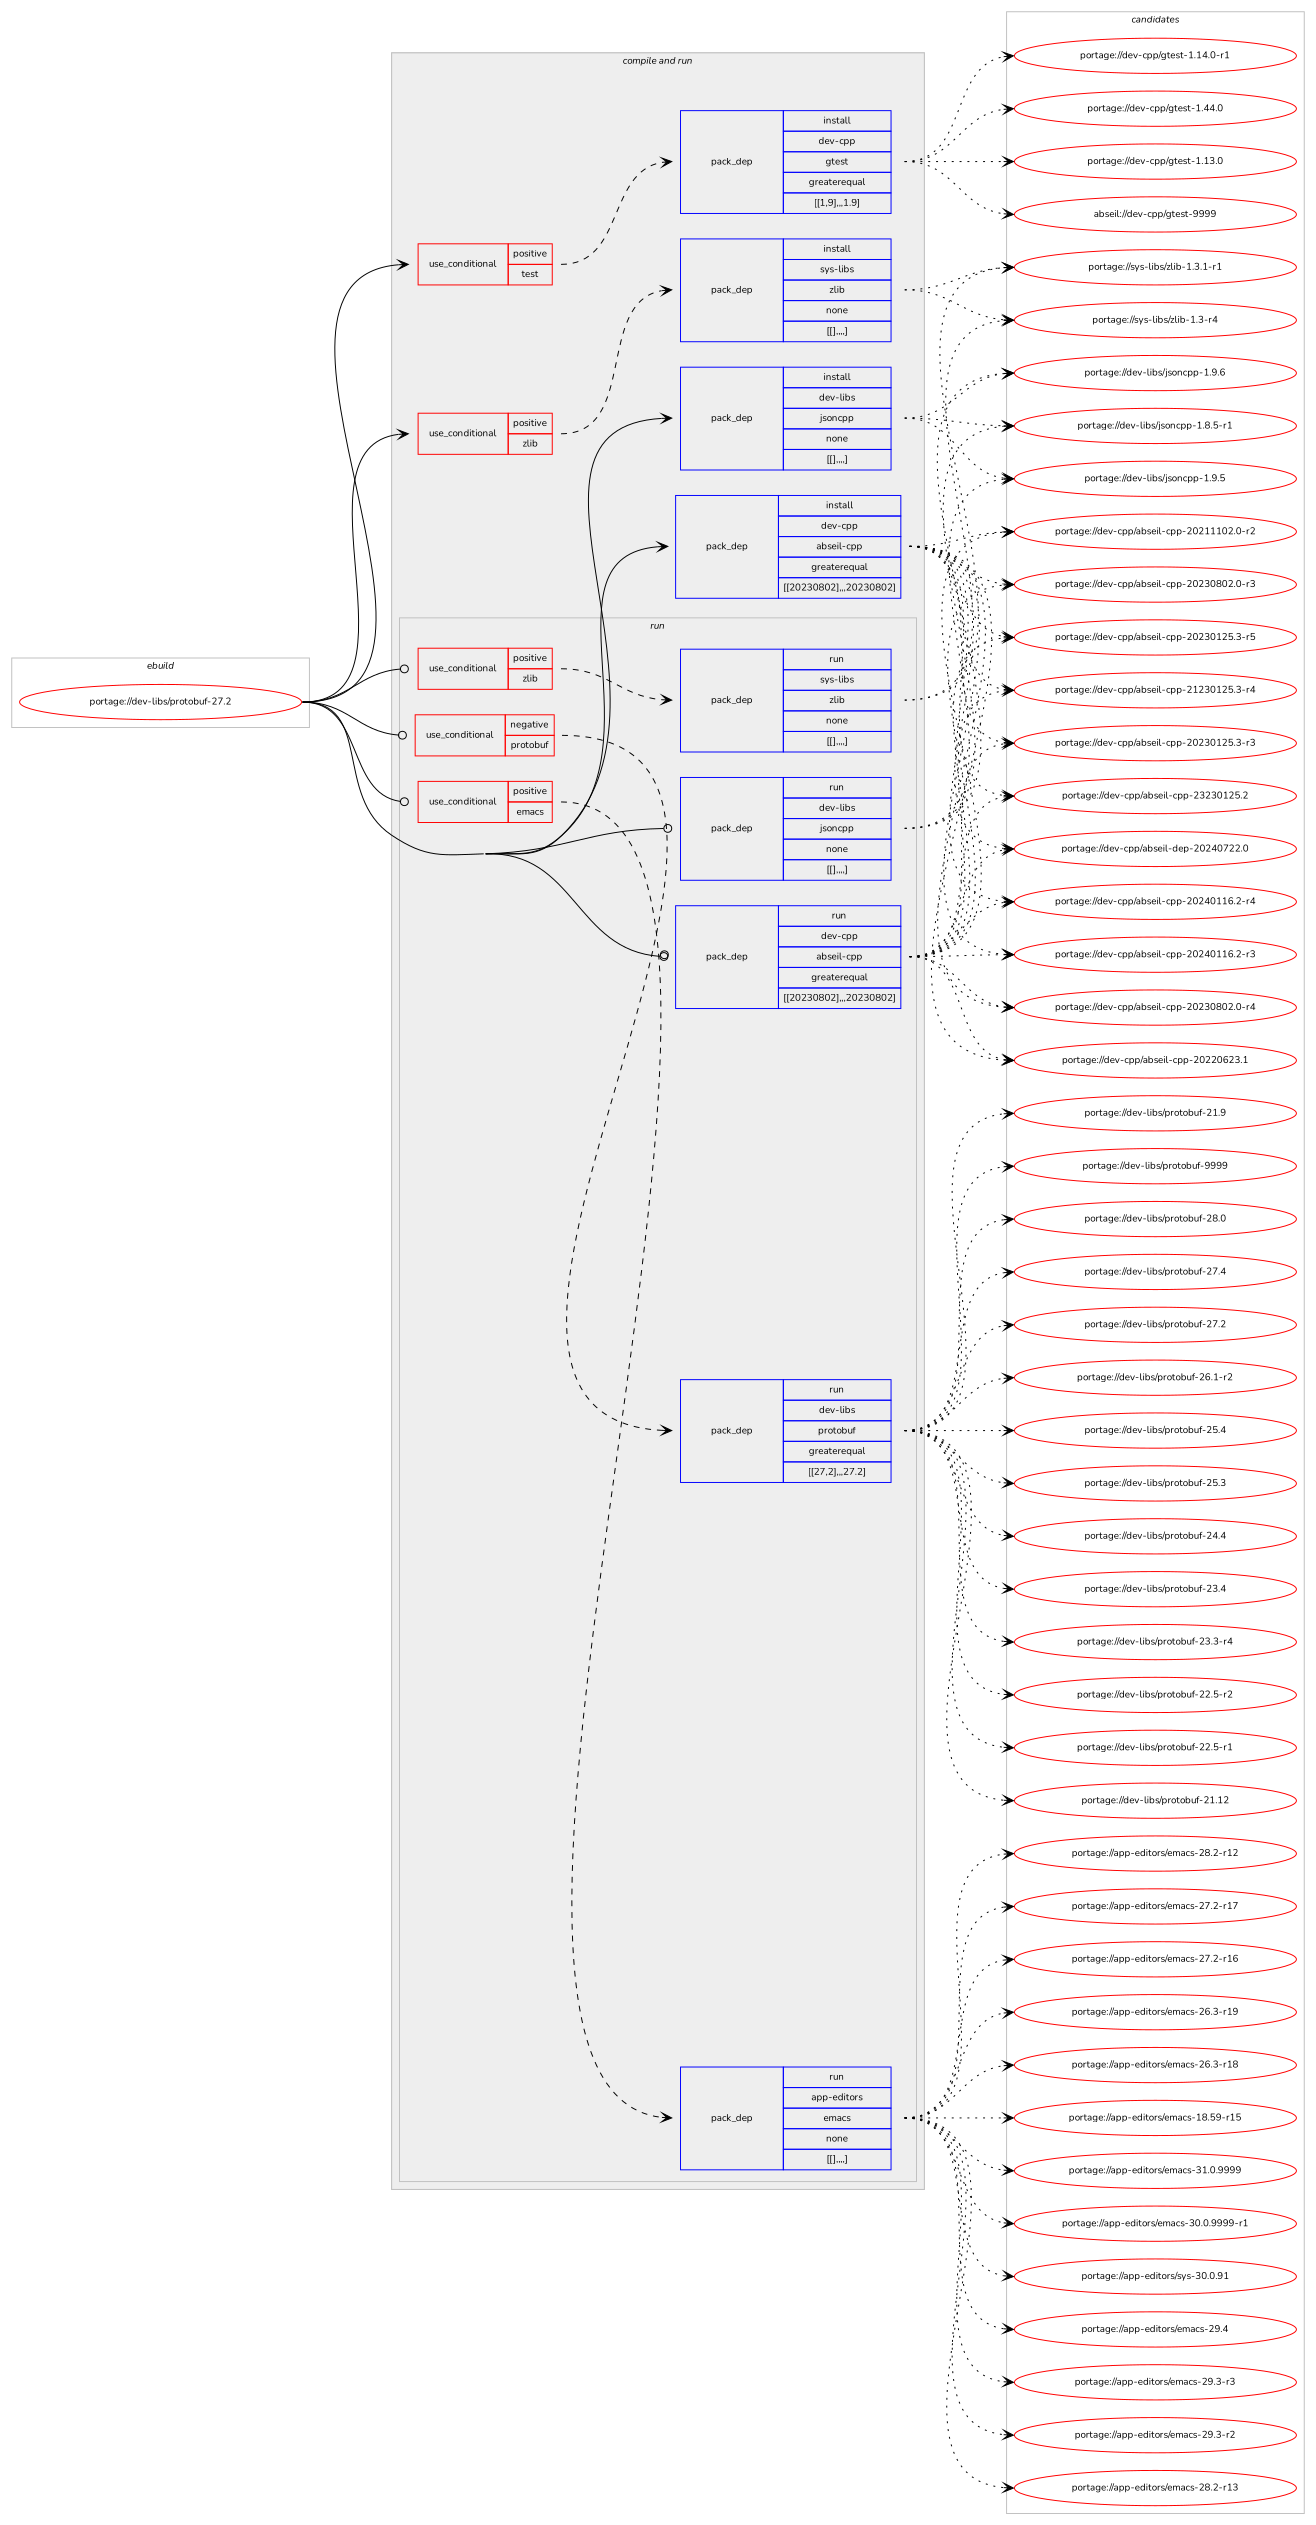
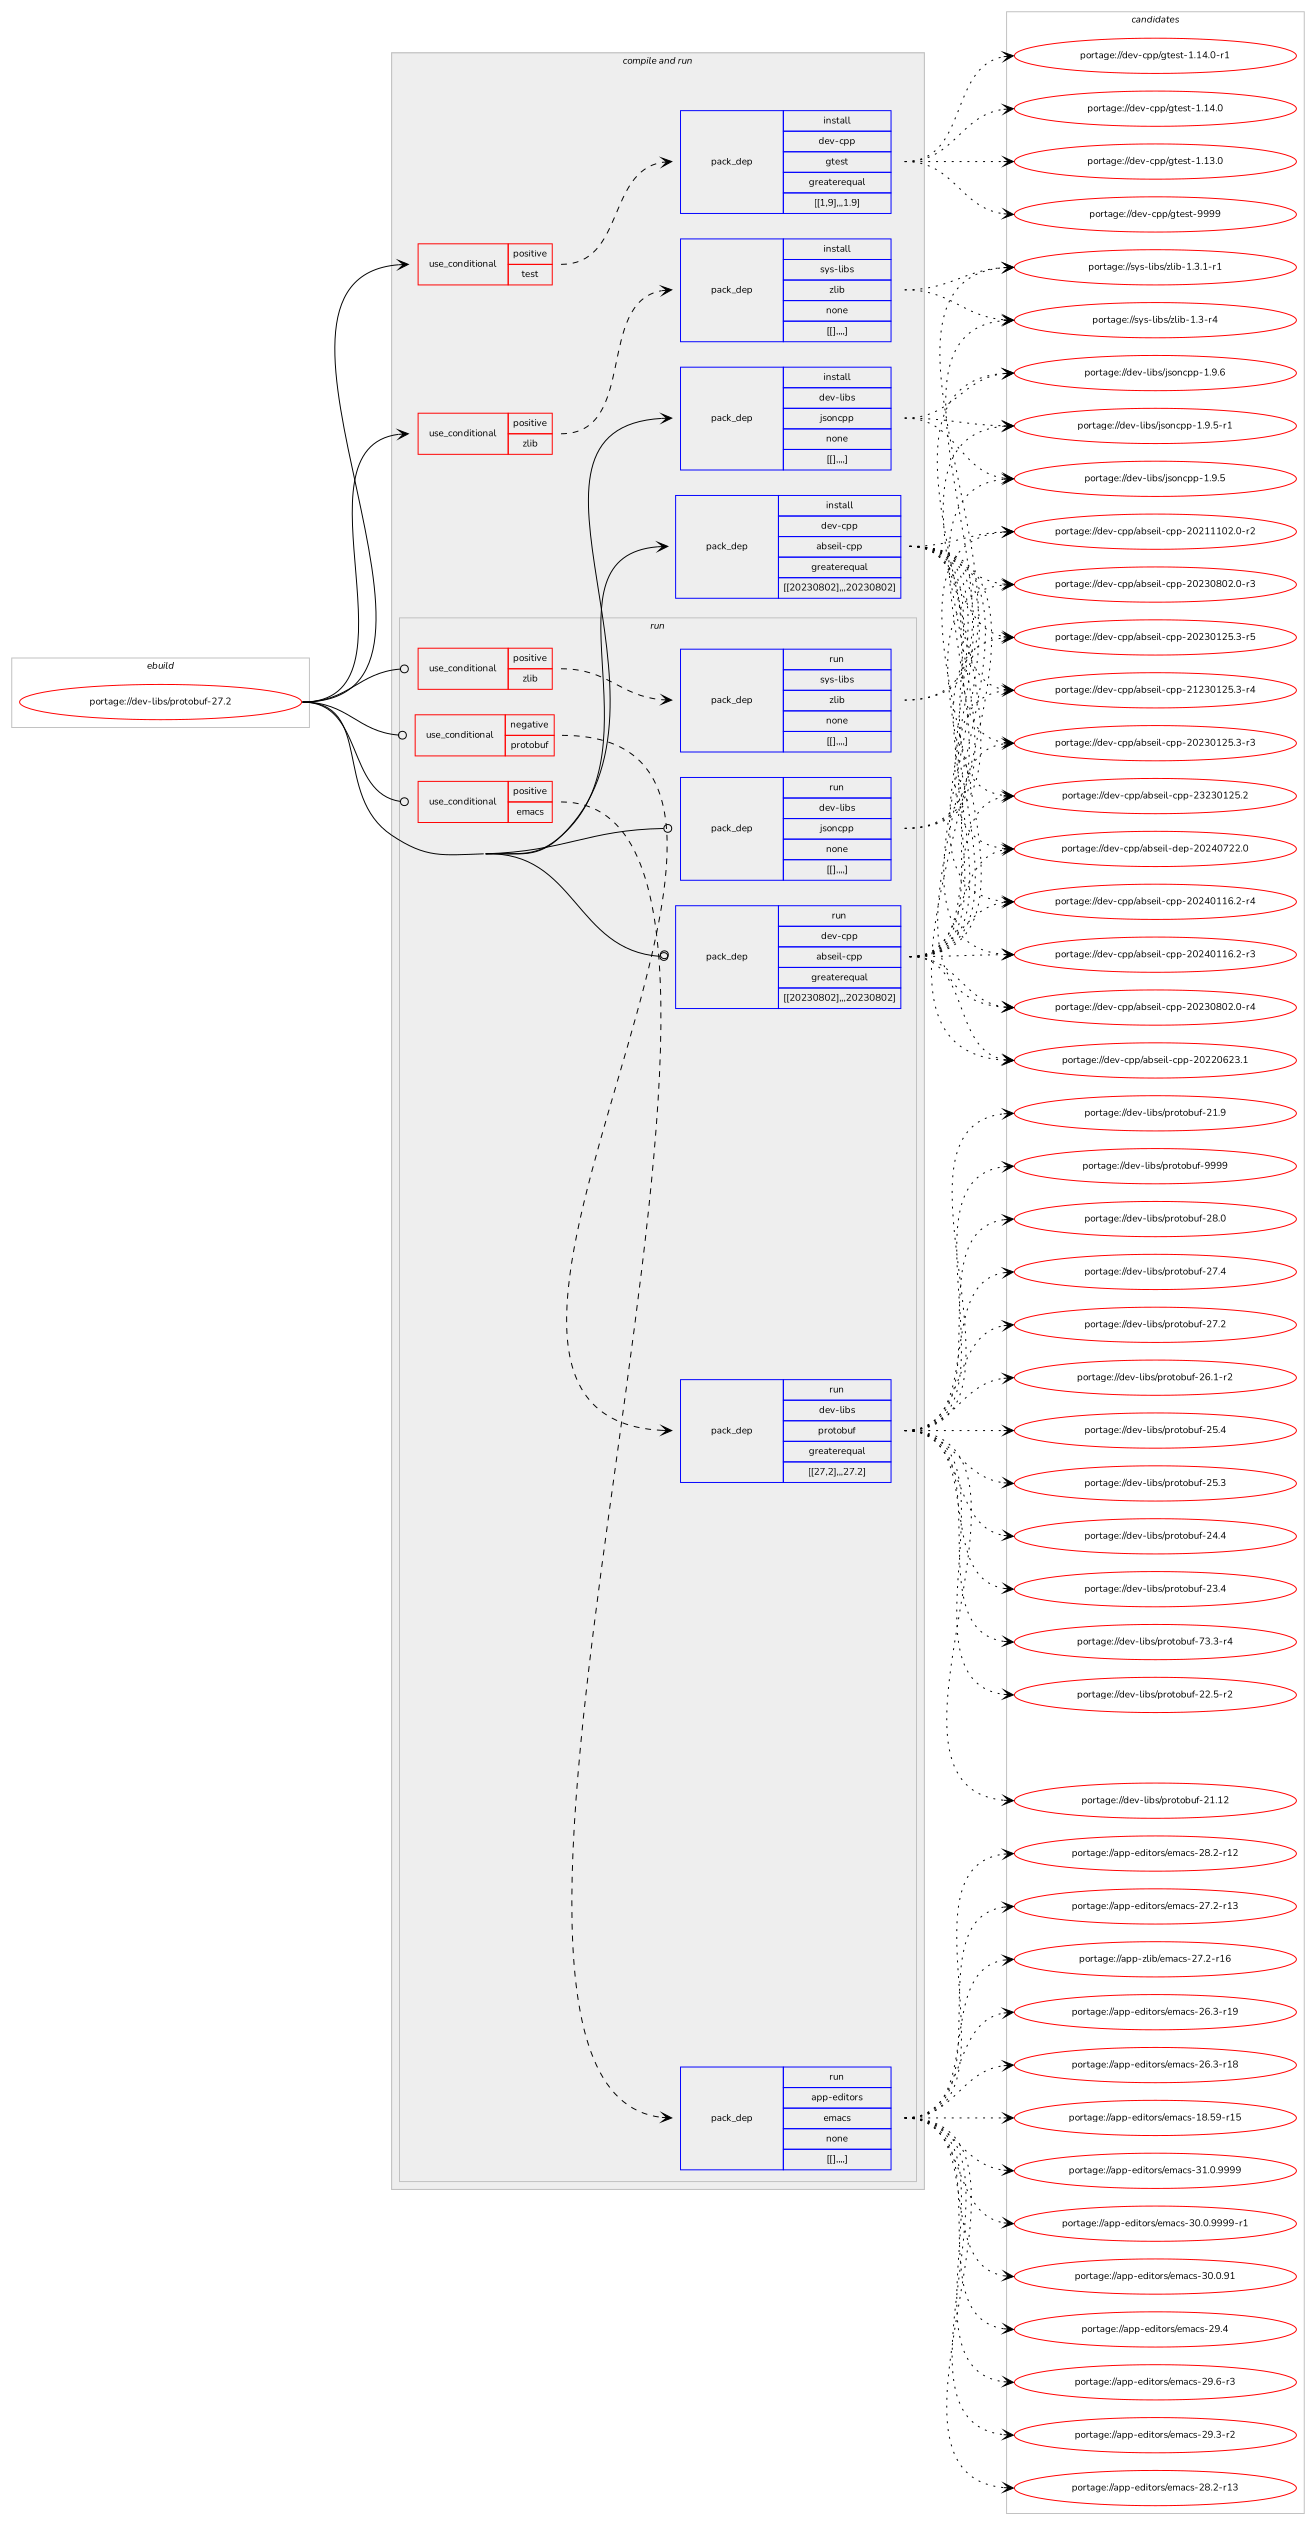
(1155, 109) -> (1155, 109)
(1155, 214) -> (1155, 214)
(1155, 426) -> (1155, 426)
(1155, 1642) -> (1155, 1642)
(1155, 1748) -> none
(1155, 1906) -> (1155, 1906)
(1155, 1959) -> (1155, 1959)
(1155, 2277) -> (1155, 2277)
(1155, 2382) -> (1155, 2382)
